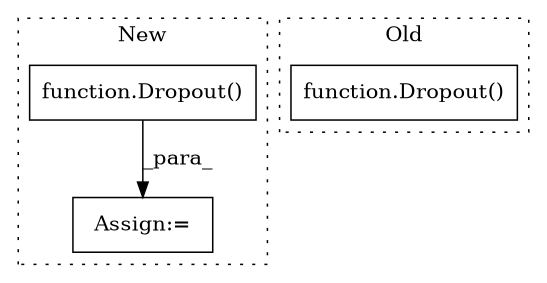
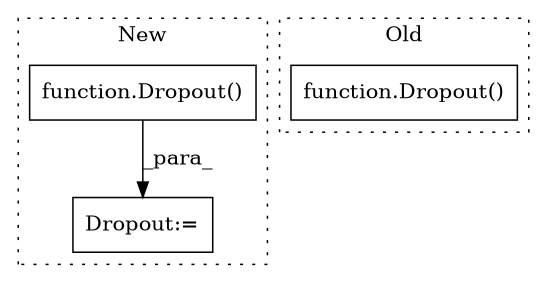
(143, 225) -> (143, 225)
